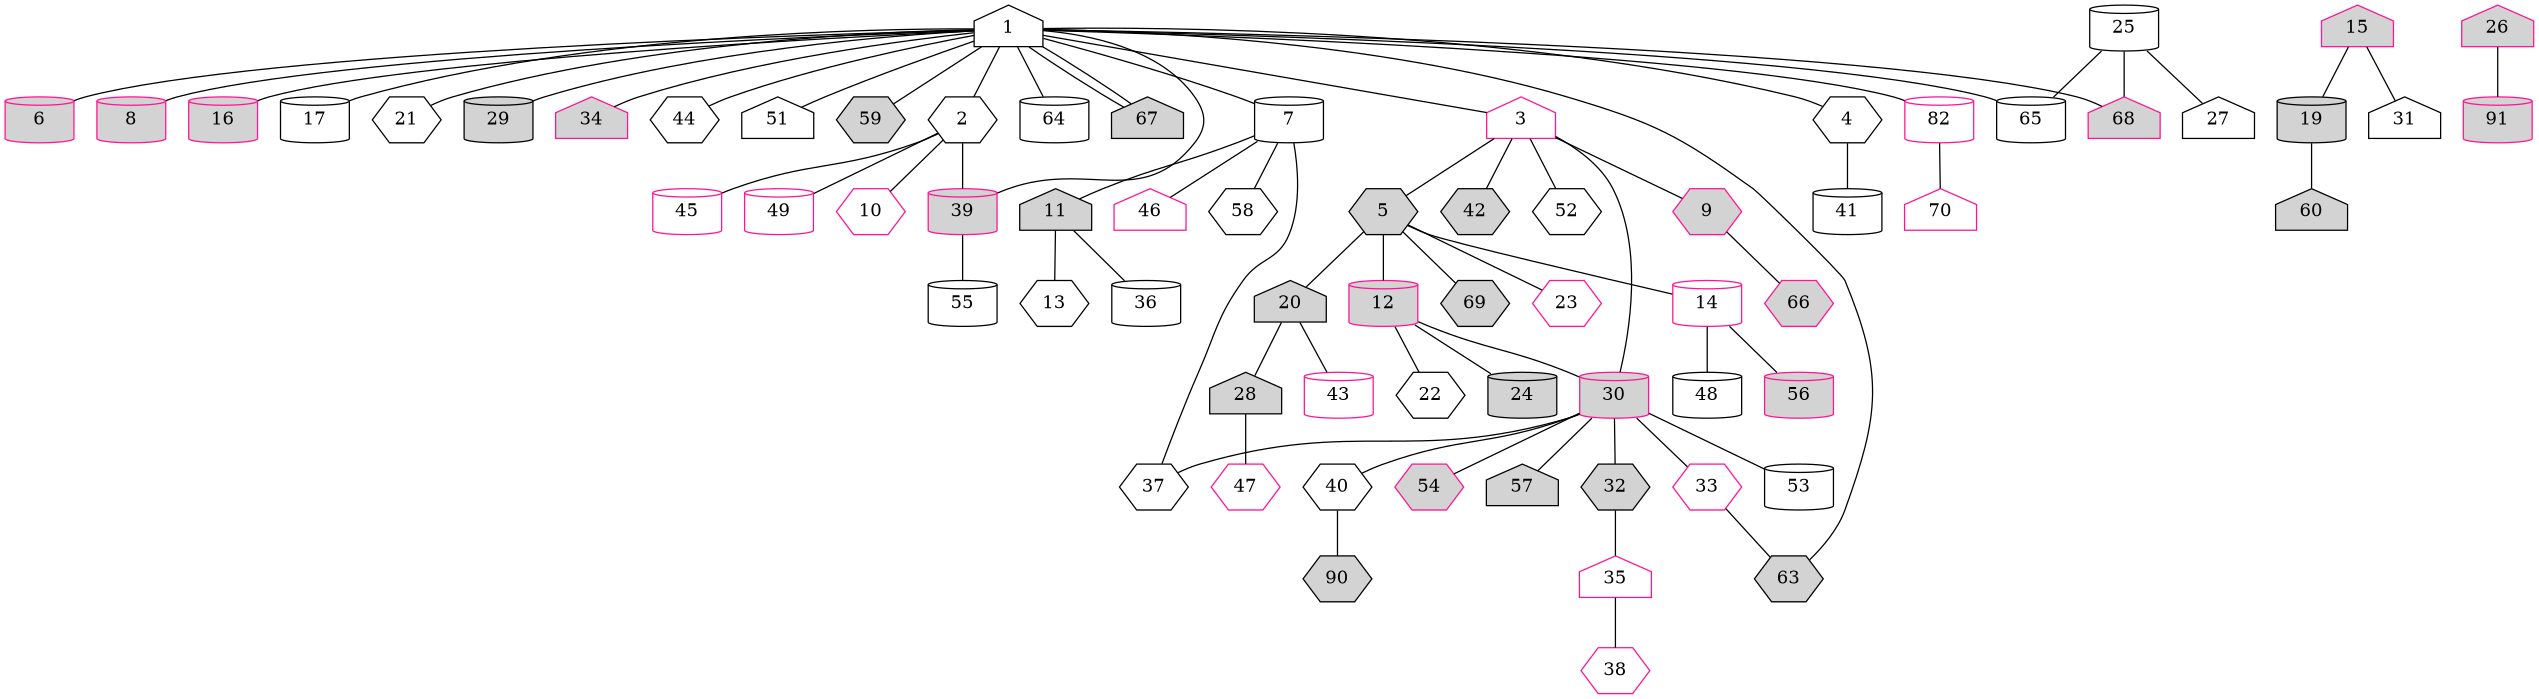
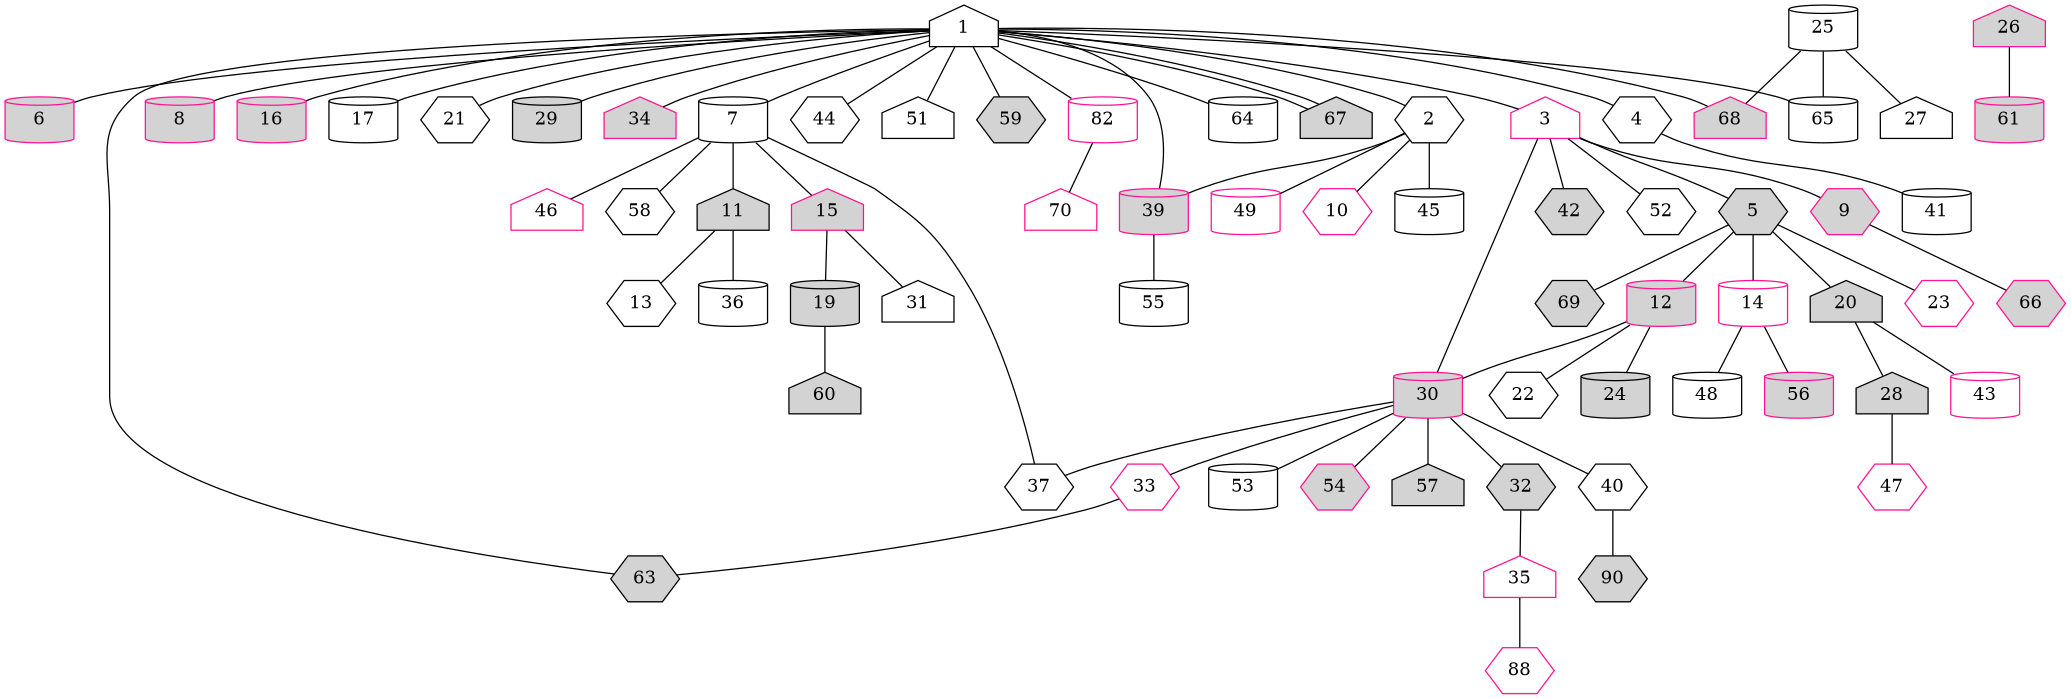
(2498, 120) -> (2009, 120)
none -> (784, 169)
(687, 212) -> (1429, 212)
(1615, 671) -> (1520, 671)
